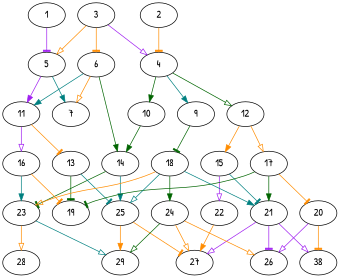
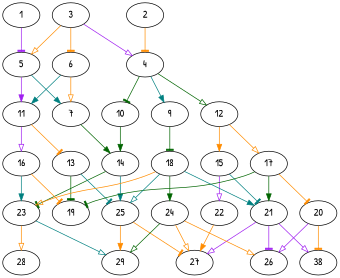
(153, 86) -> (133, 88)
(107, 111) -> (93, 136)
